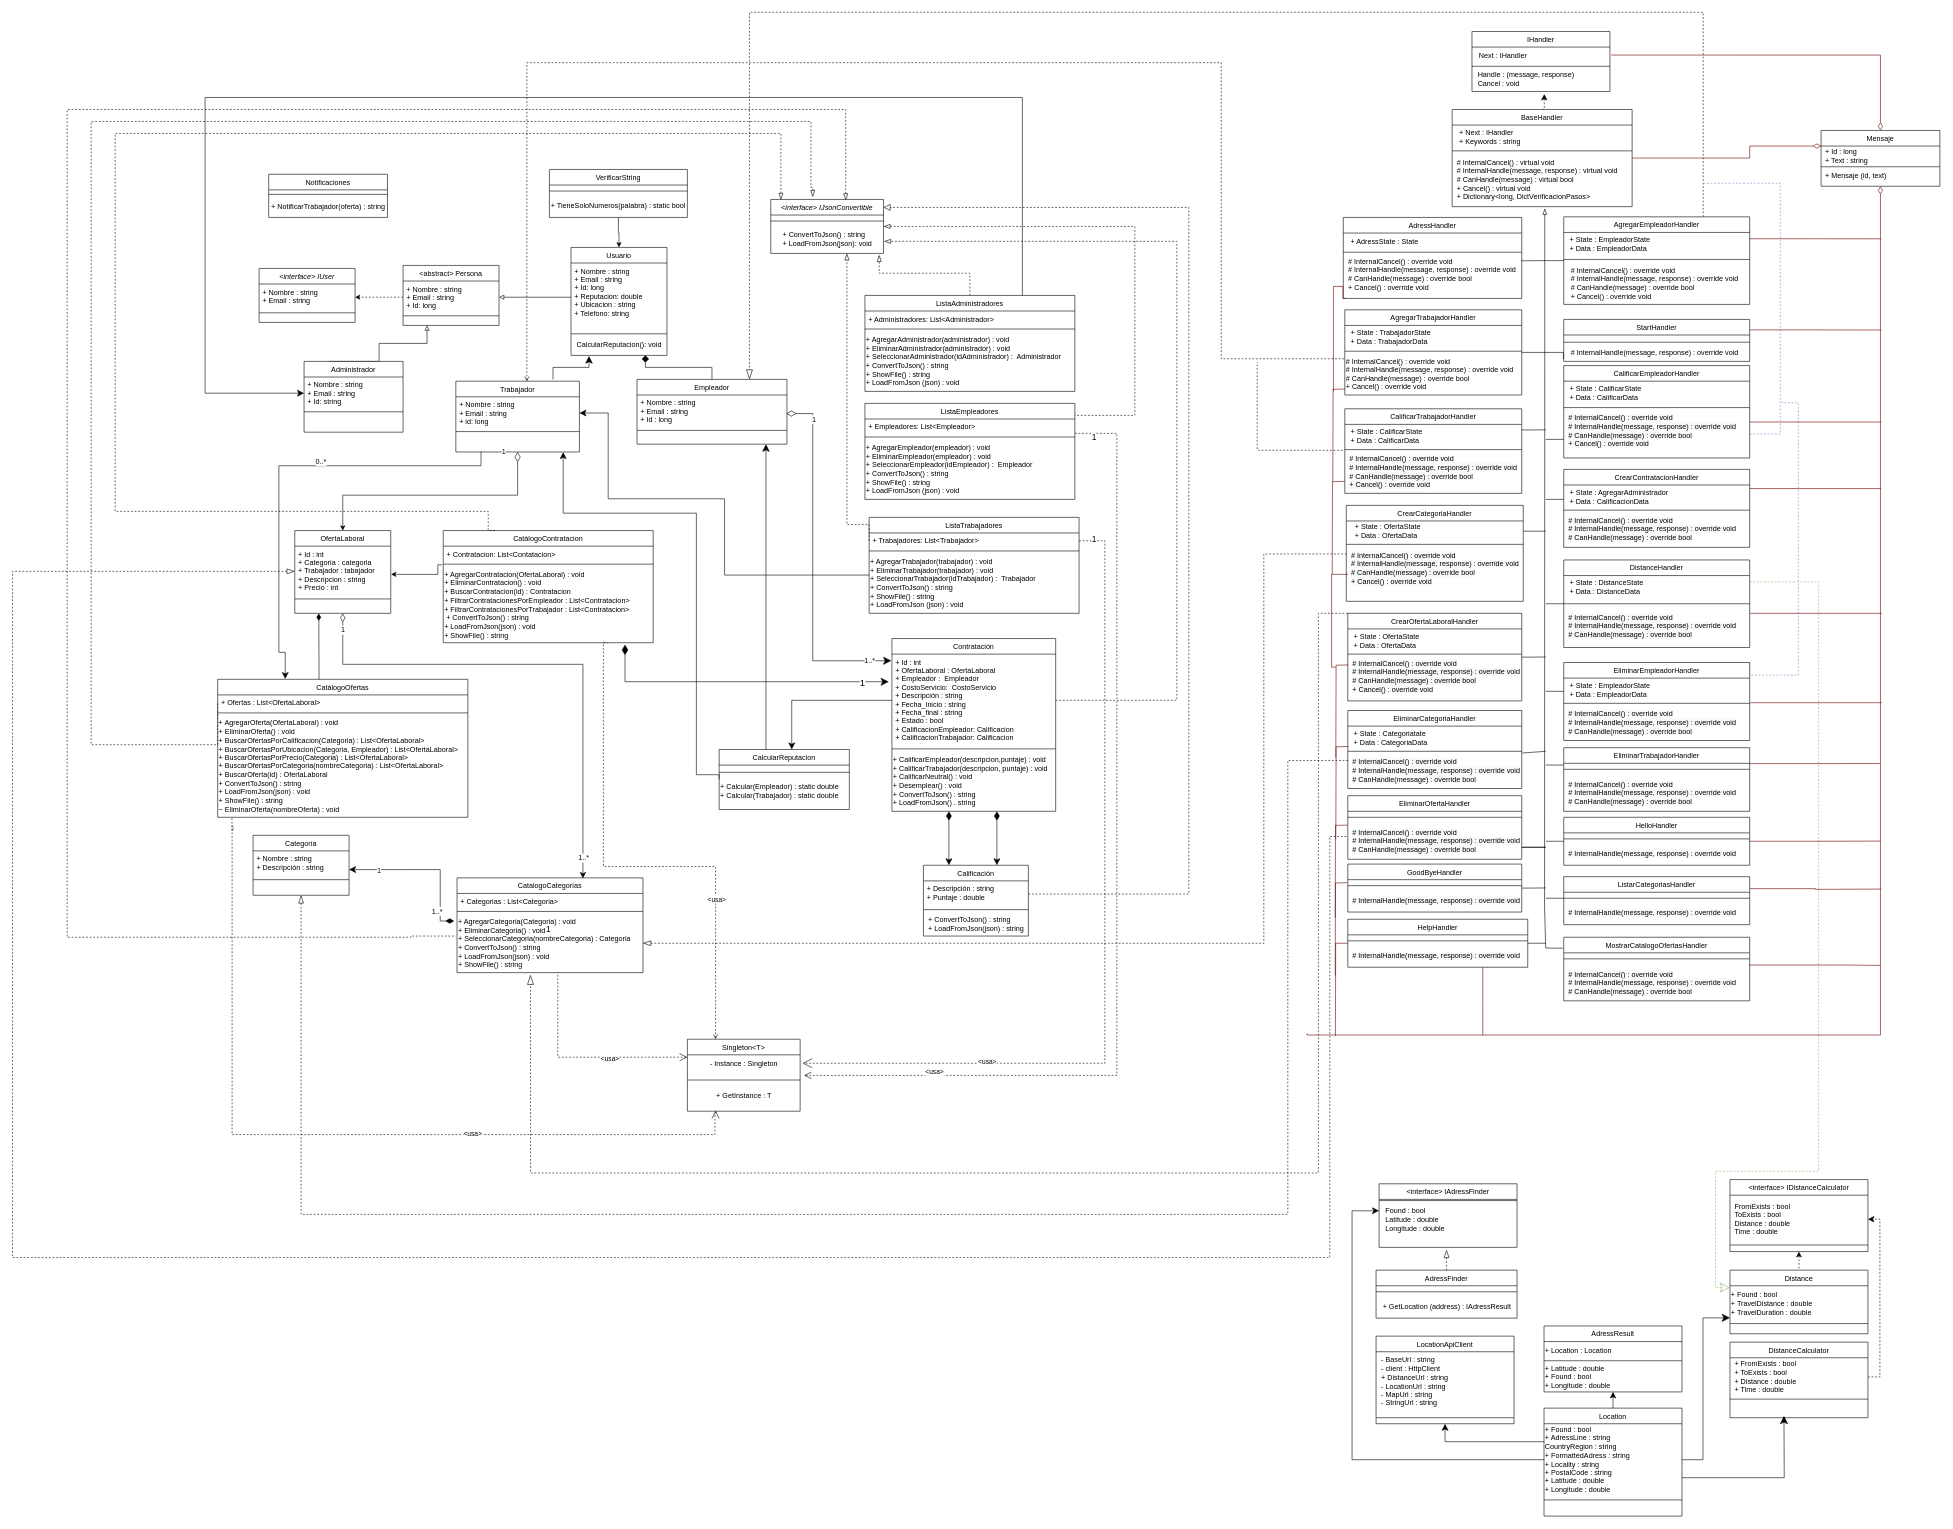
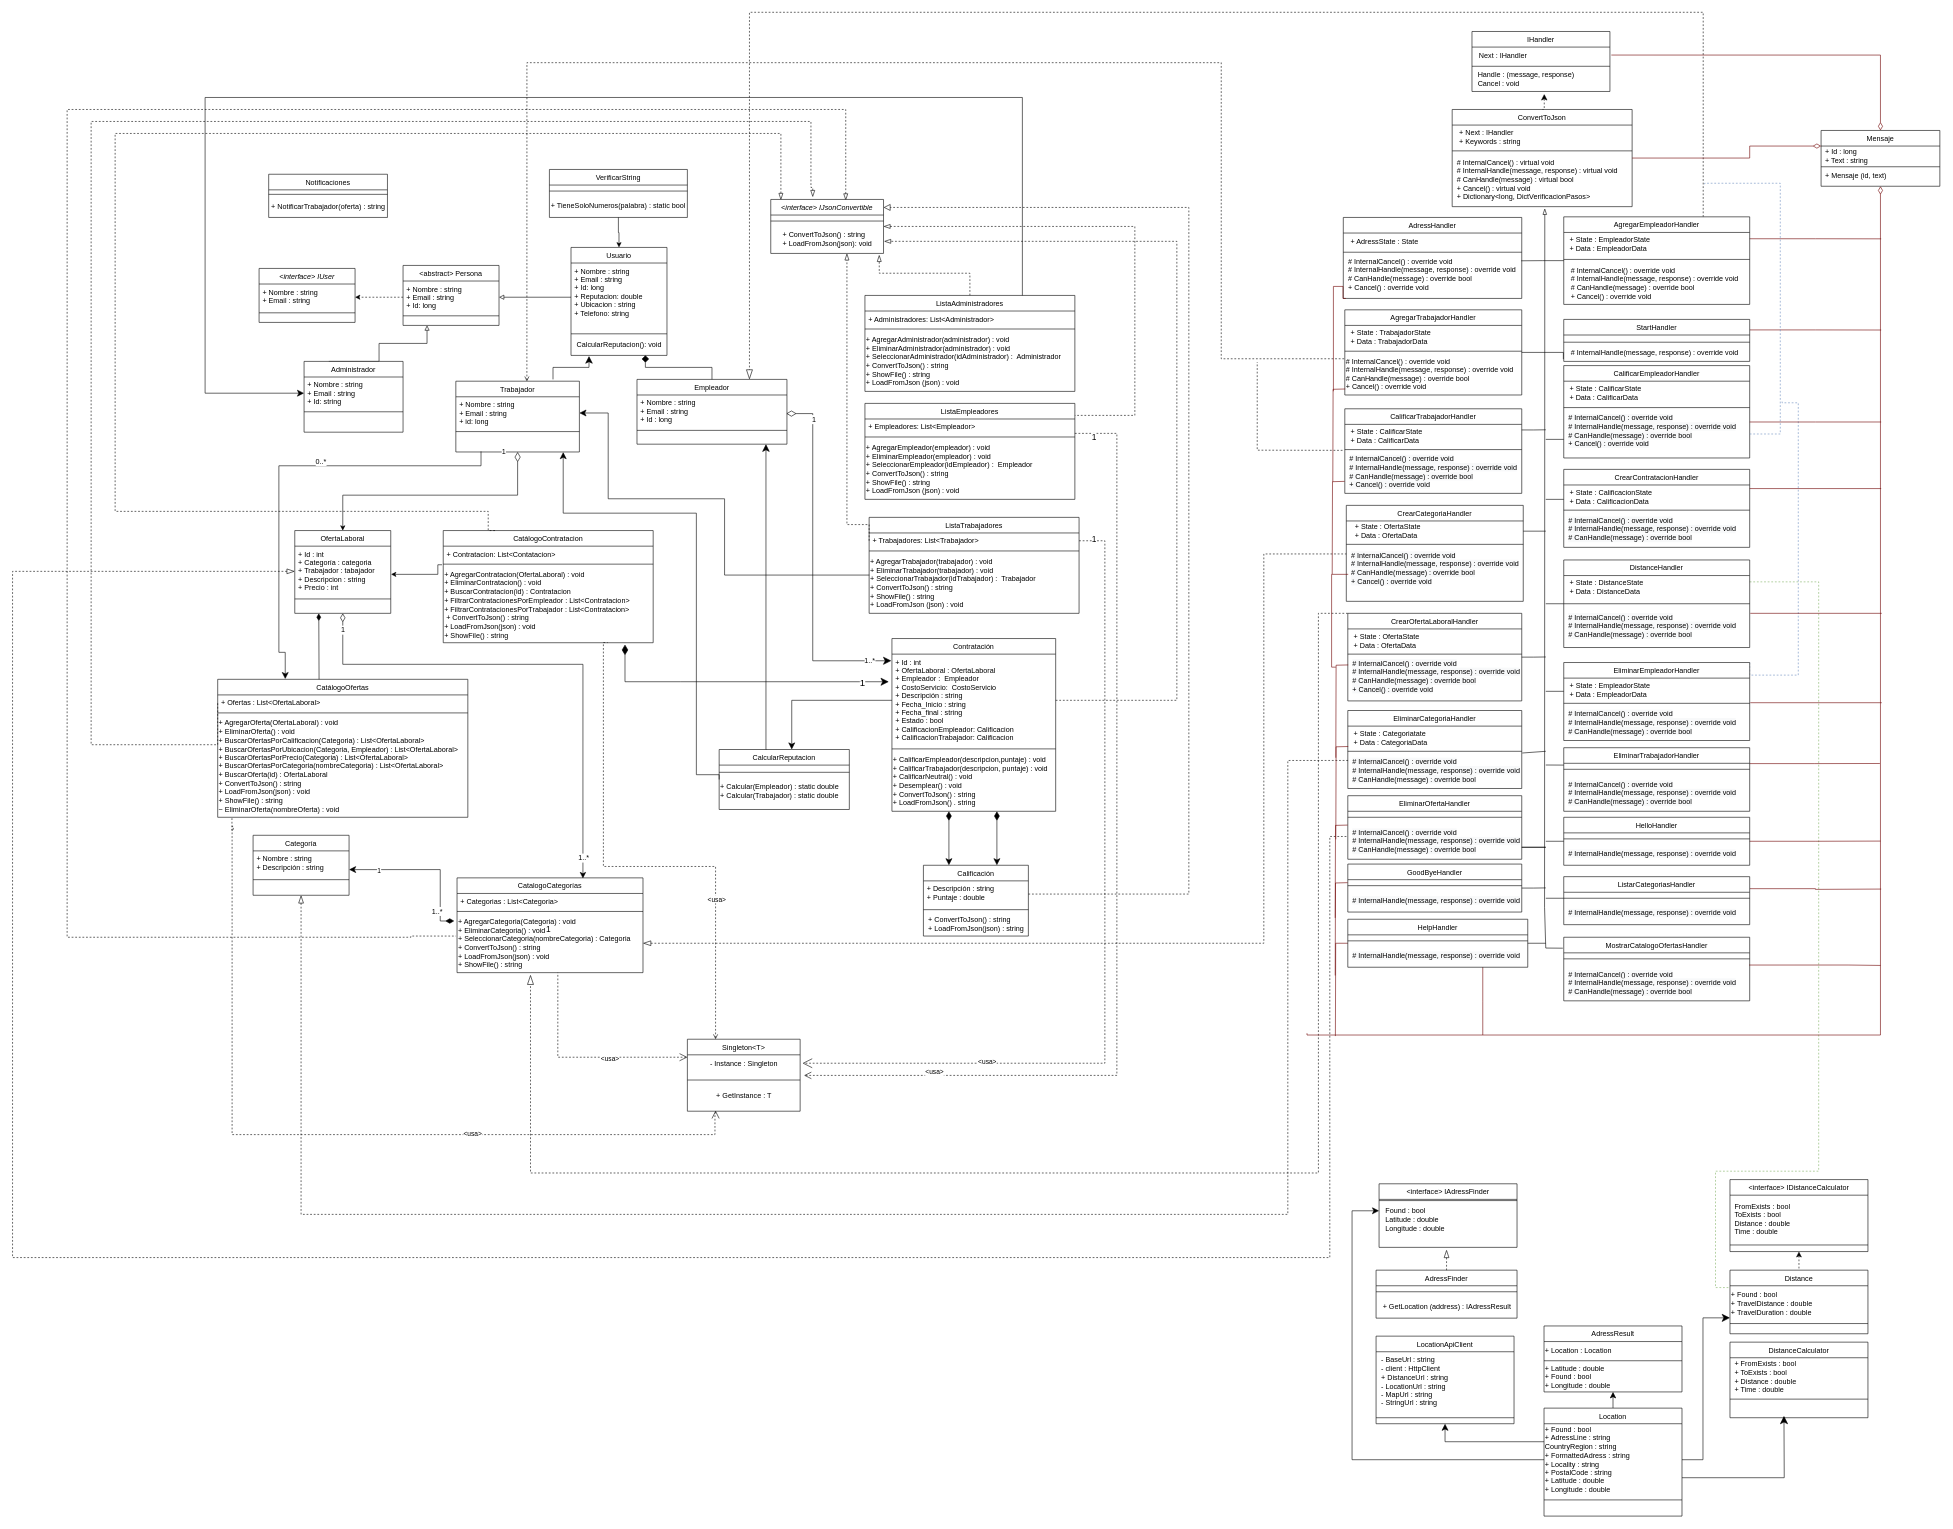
(1542, 118) -> (1542, 118)
(1625, 497) -> (1617, 497)
(1874, 1220) -> none
(1720, 1288) -> (1723, 1288)
